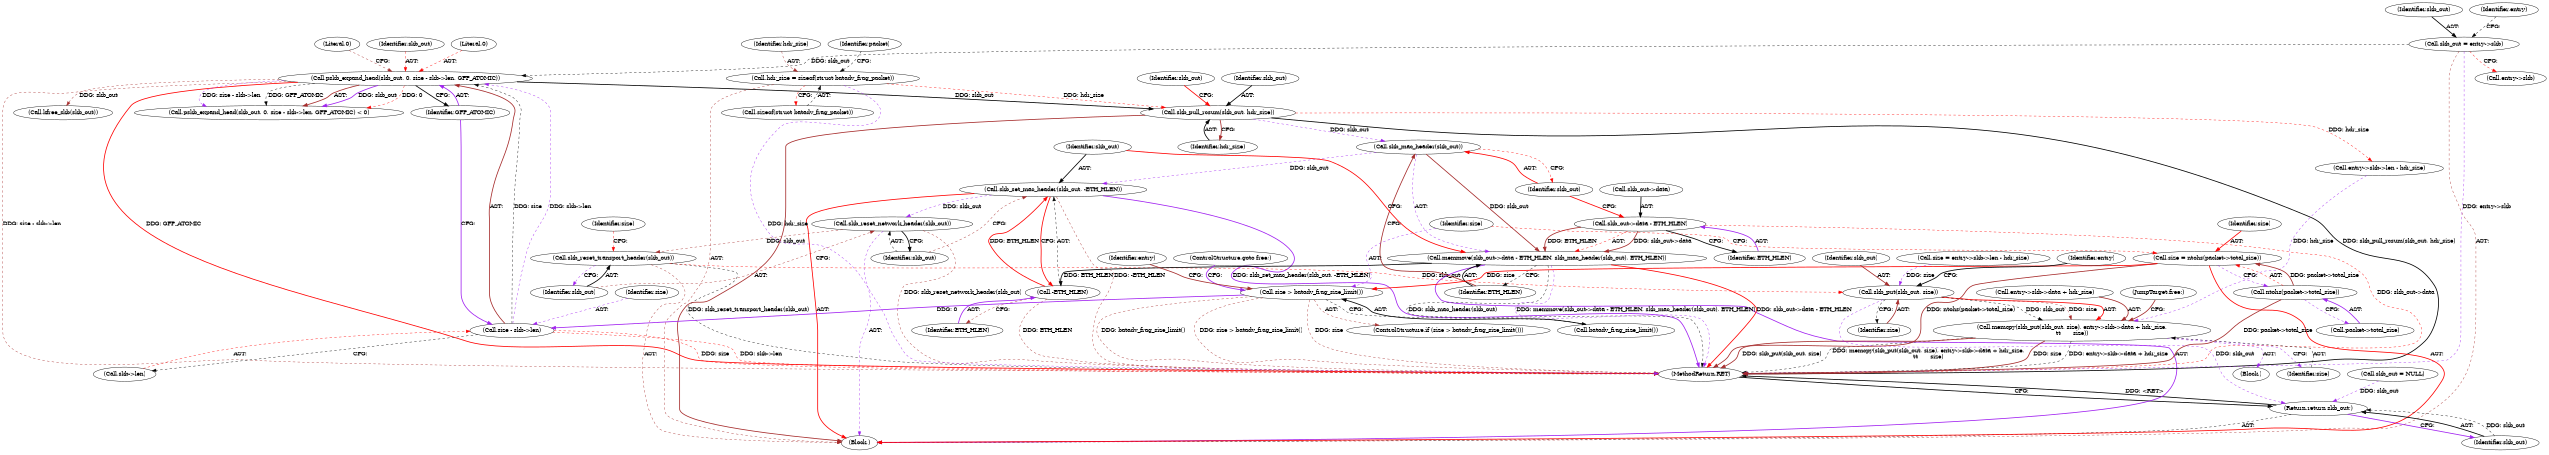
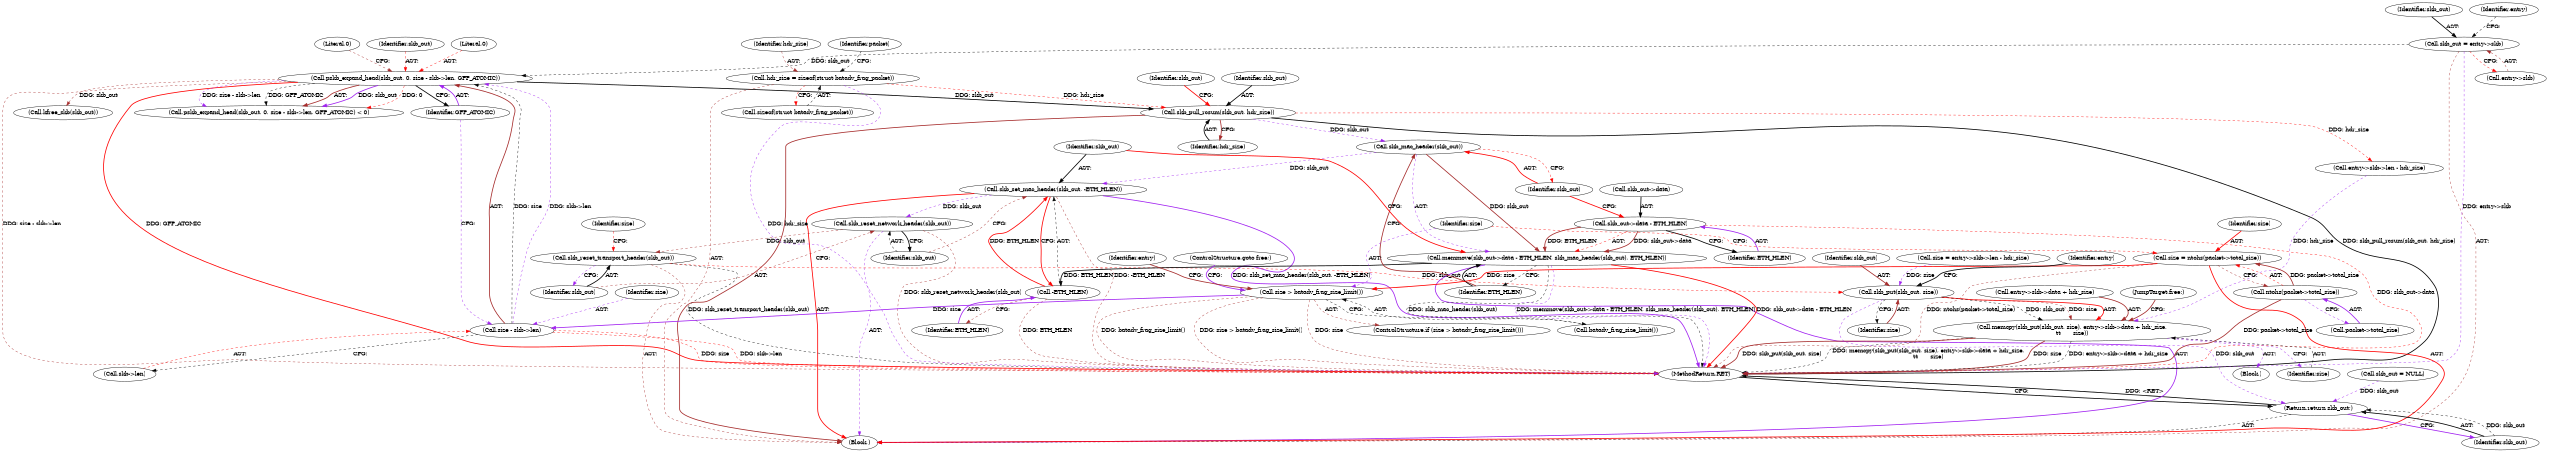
none -> (2501, 60)
(461, 228) -> (461, 228)
(2240, 277) -> (2240, 277)
(1925, 308) -> (1925, 308)
(947, 310) -> (947, 310)
(1464, 319) -> (1464, 319)
